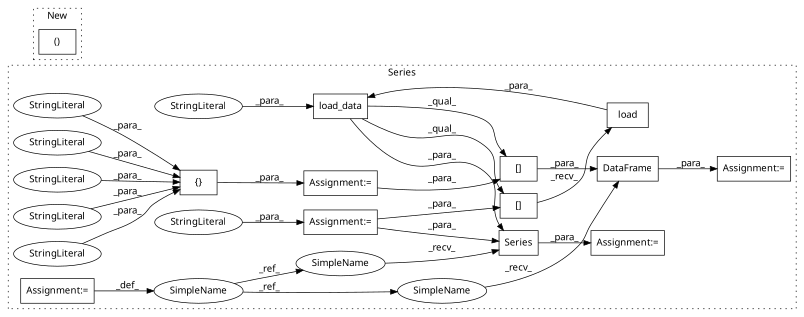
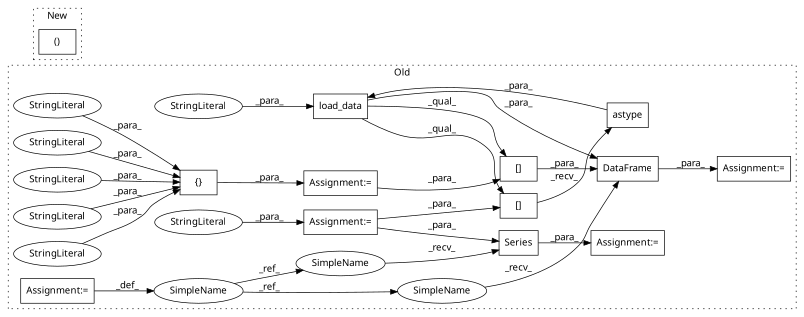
(402, 73) -> (402, 73)
(628, 115) -> (628, 115)
(439, 165) -> (487, 96)
